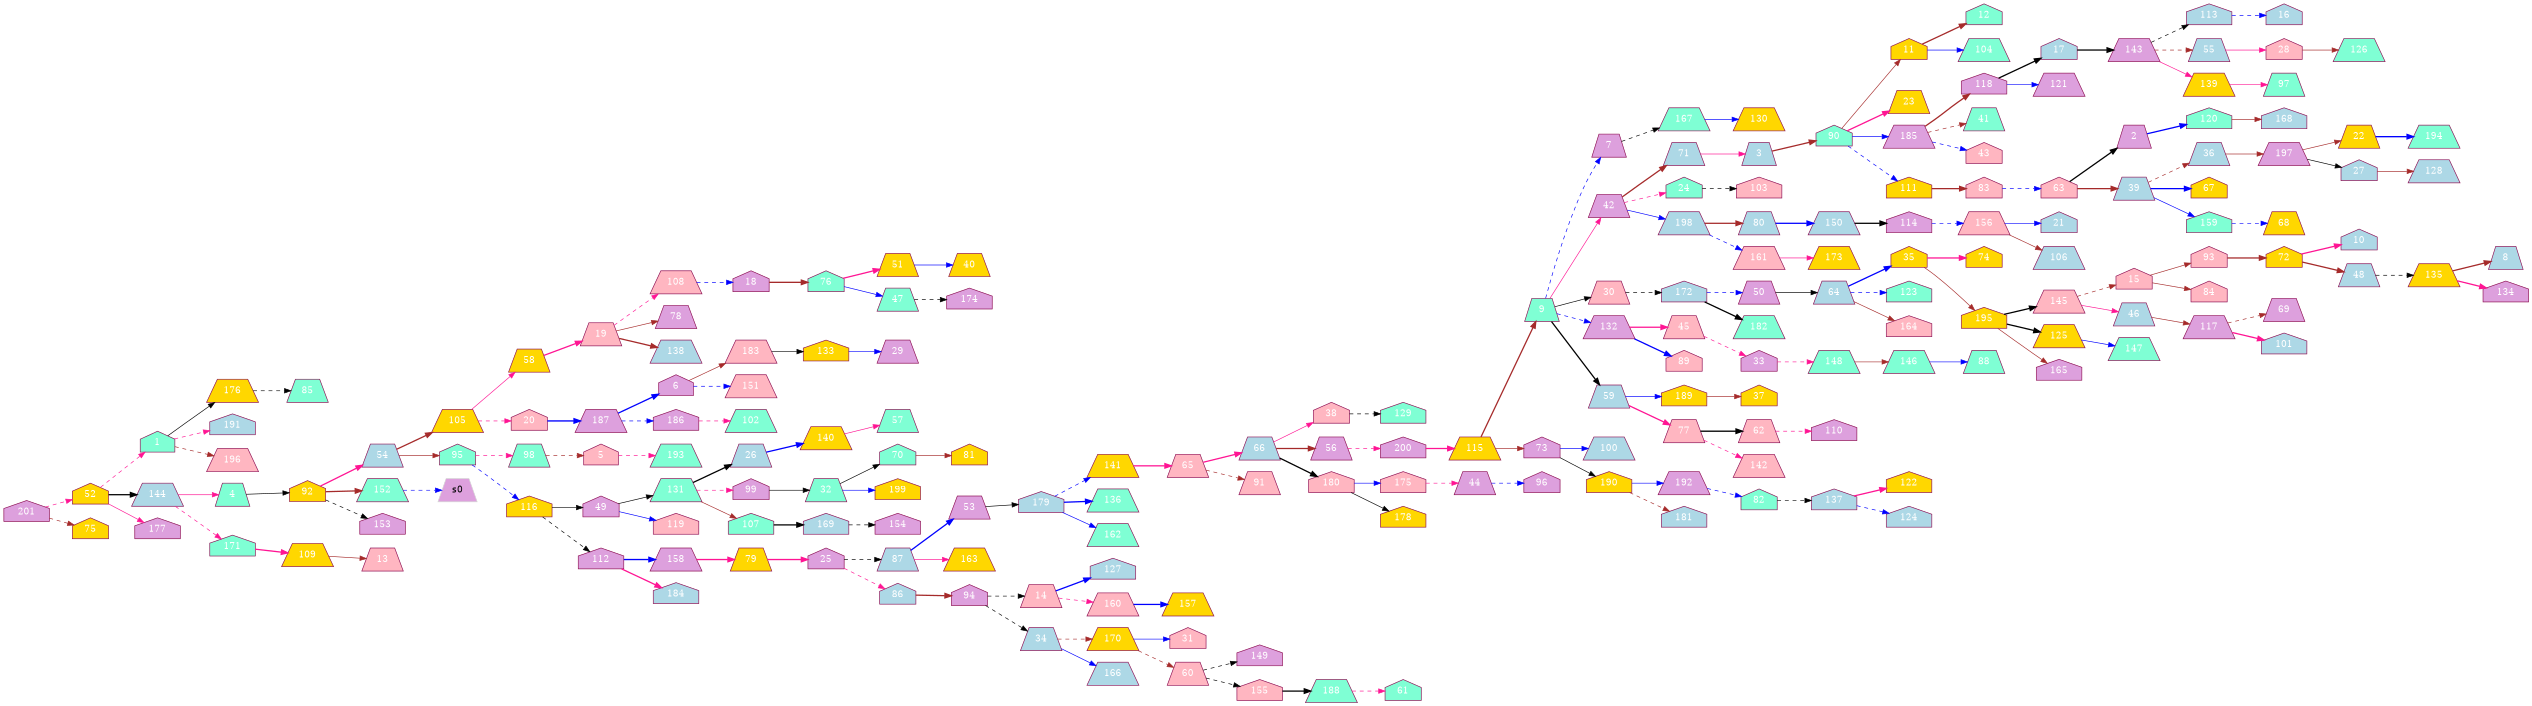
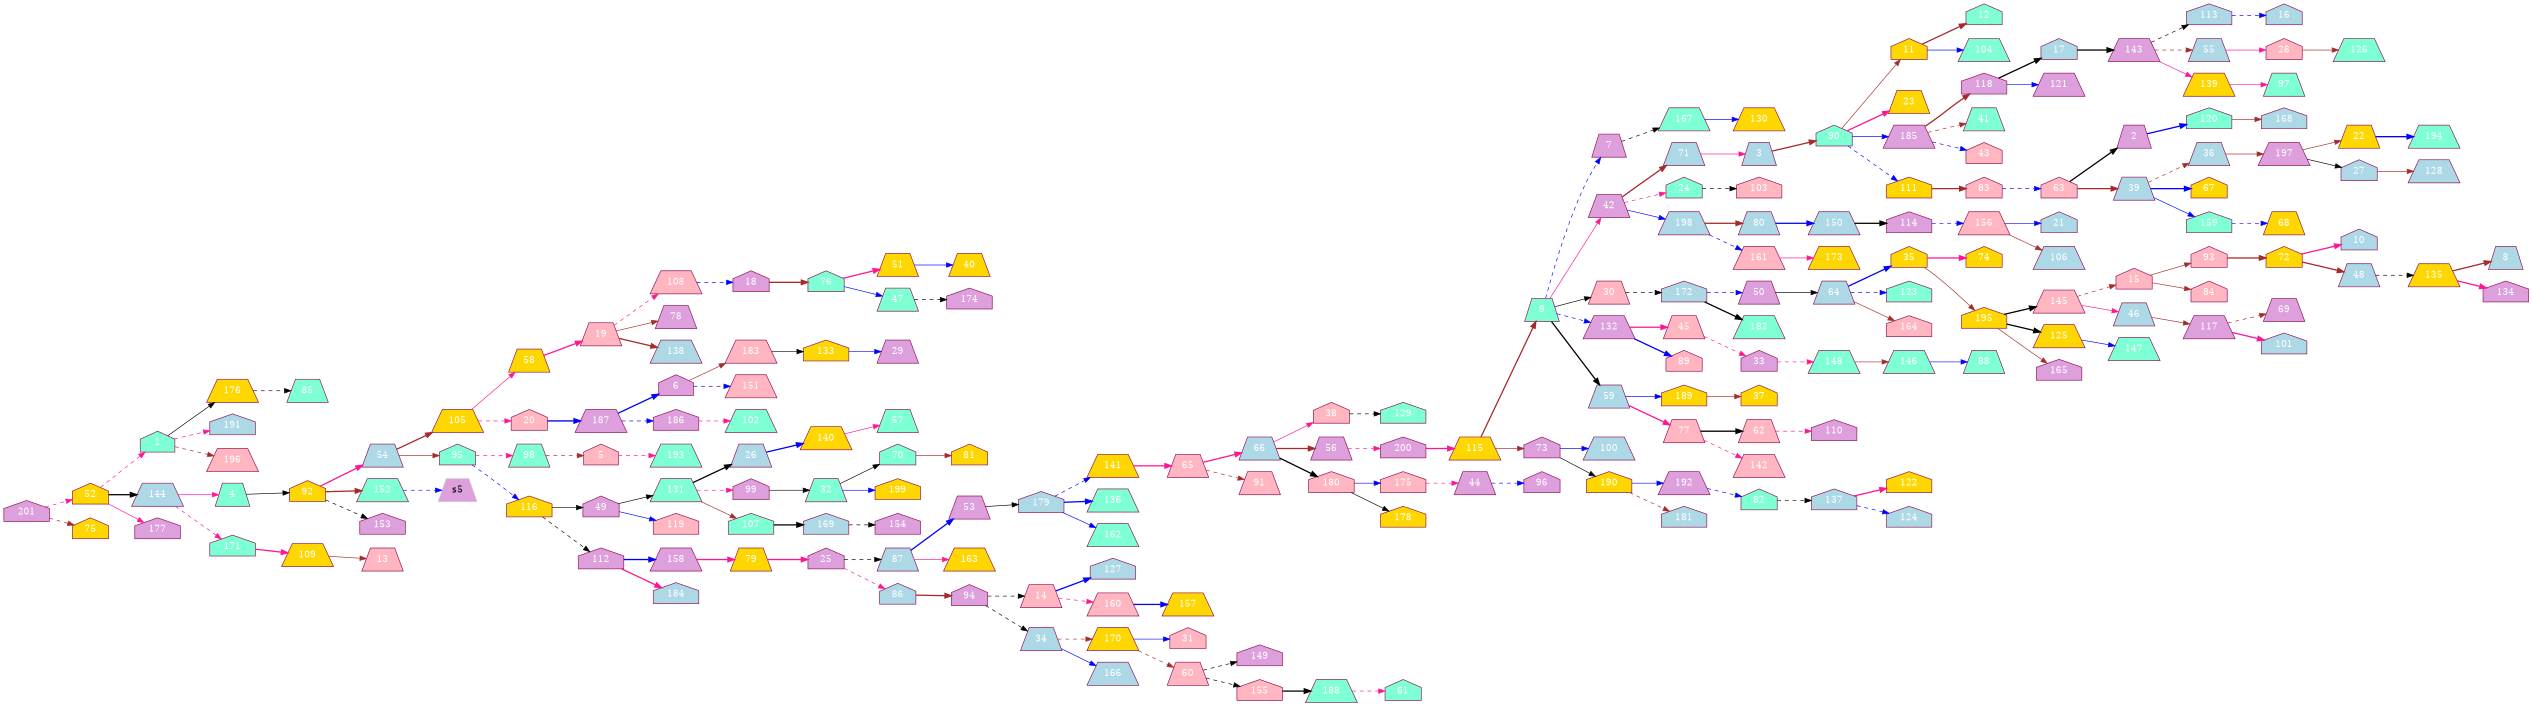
(458, 490) -> (458, 490)
